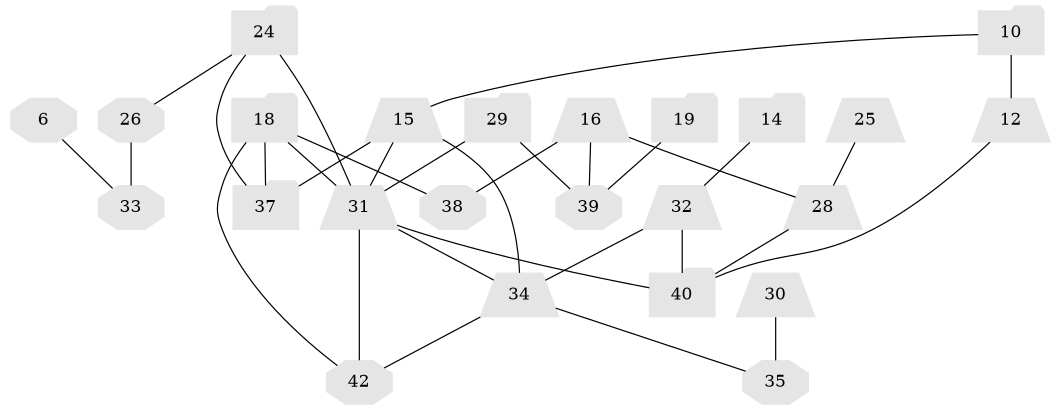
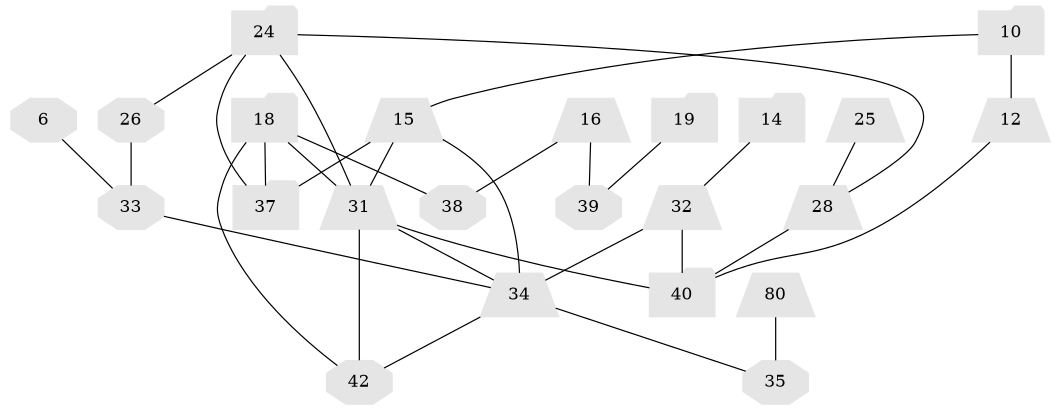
(498, 120) -> none
(708, 167) -> (656, 52)
none -> (327, 252)
(776, 295) -> (776, 295)
